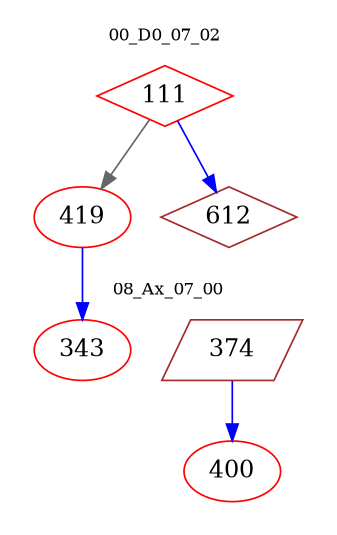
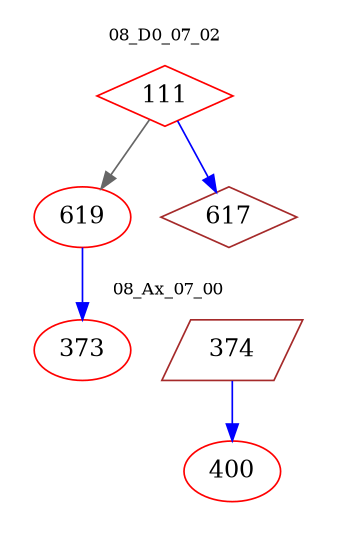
(165, 36) -> (165, 36)
(82, 217) -> (82, 217)
(229, 217) -> (229, 217)
(82, 350) -> (82, 350)
